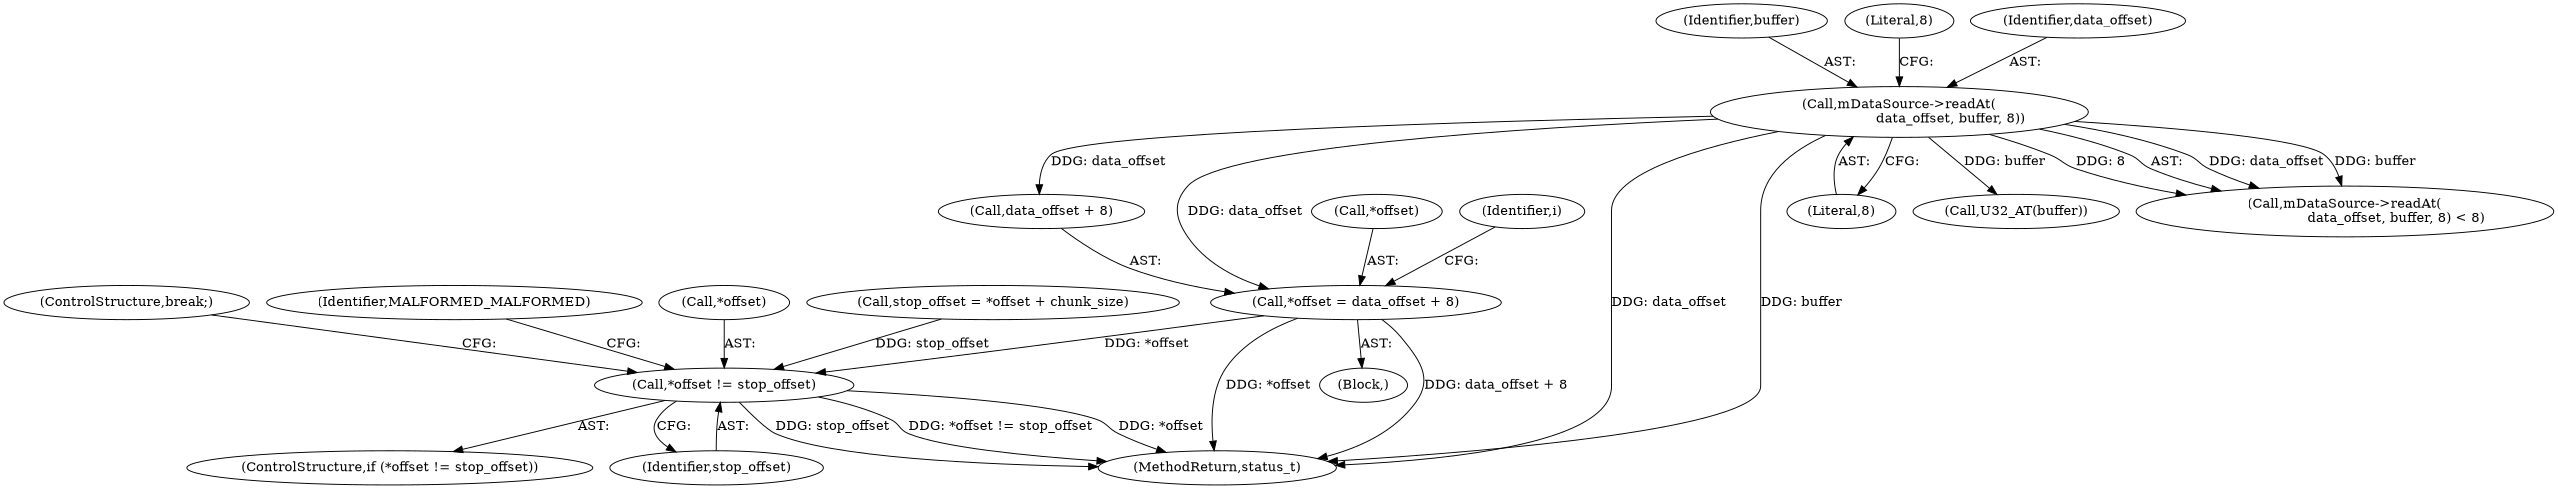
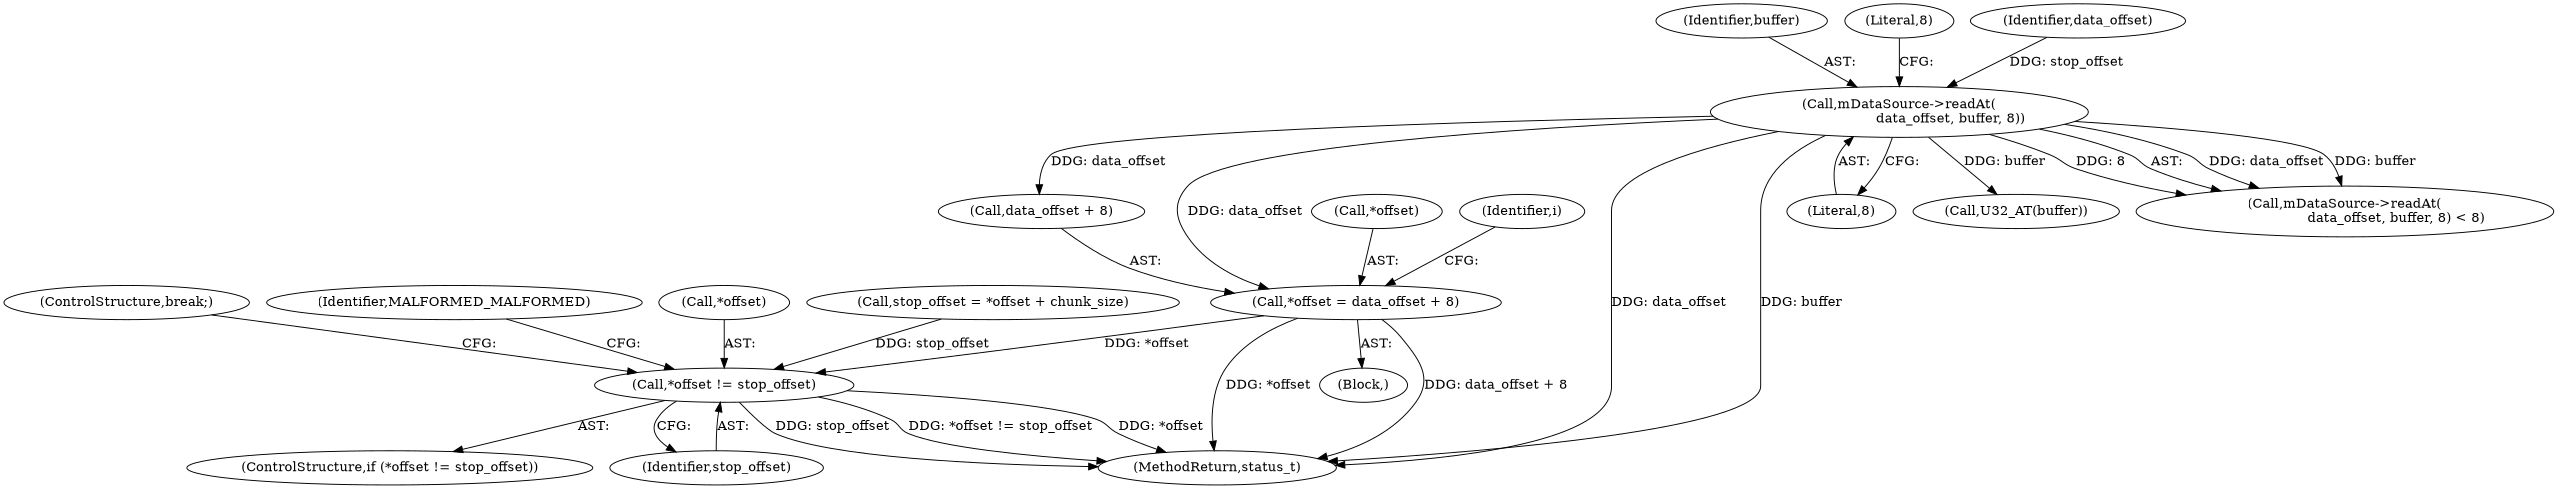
(2028, 62) -> (2067, 62)
